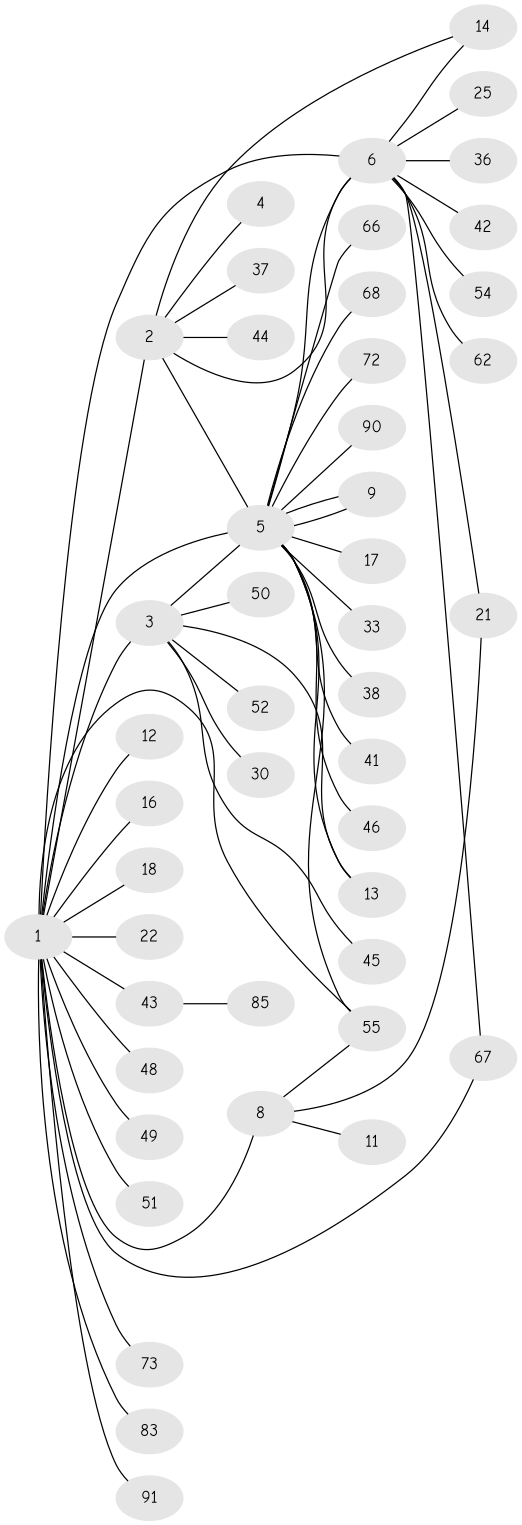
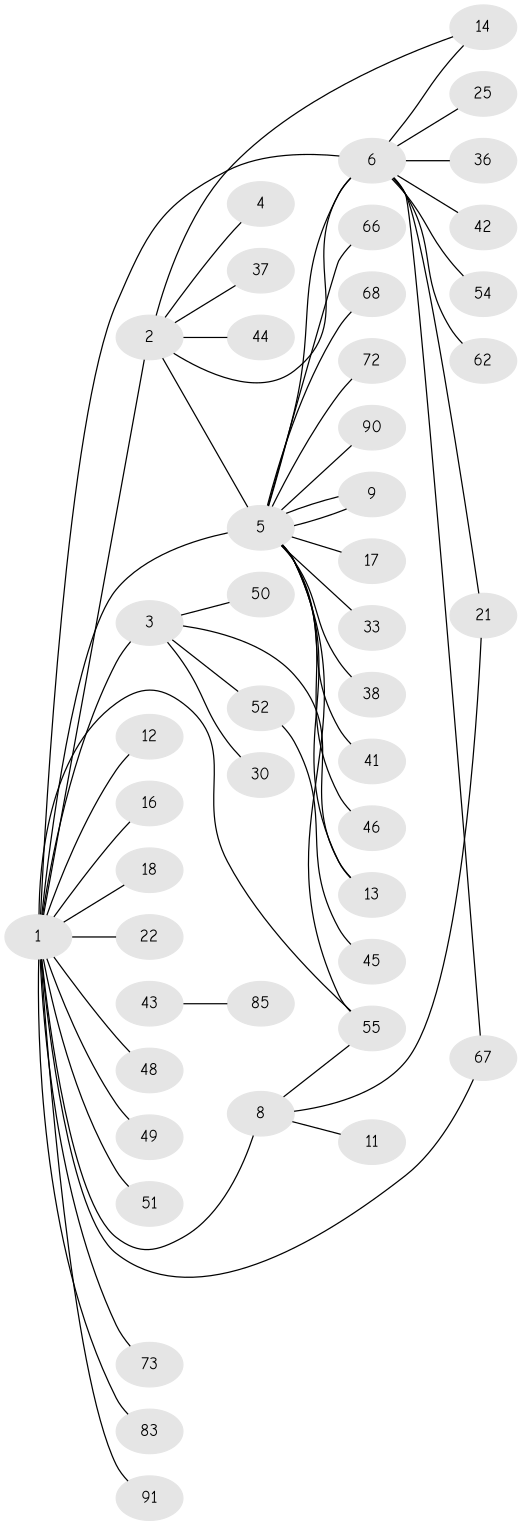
(205, 575) -> none
(230, 811) -> (317, 853)
(94, 970) -> none
